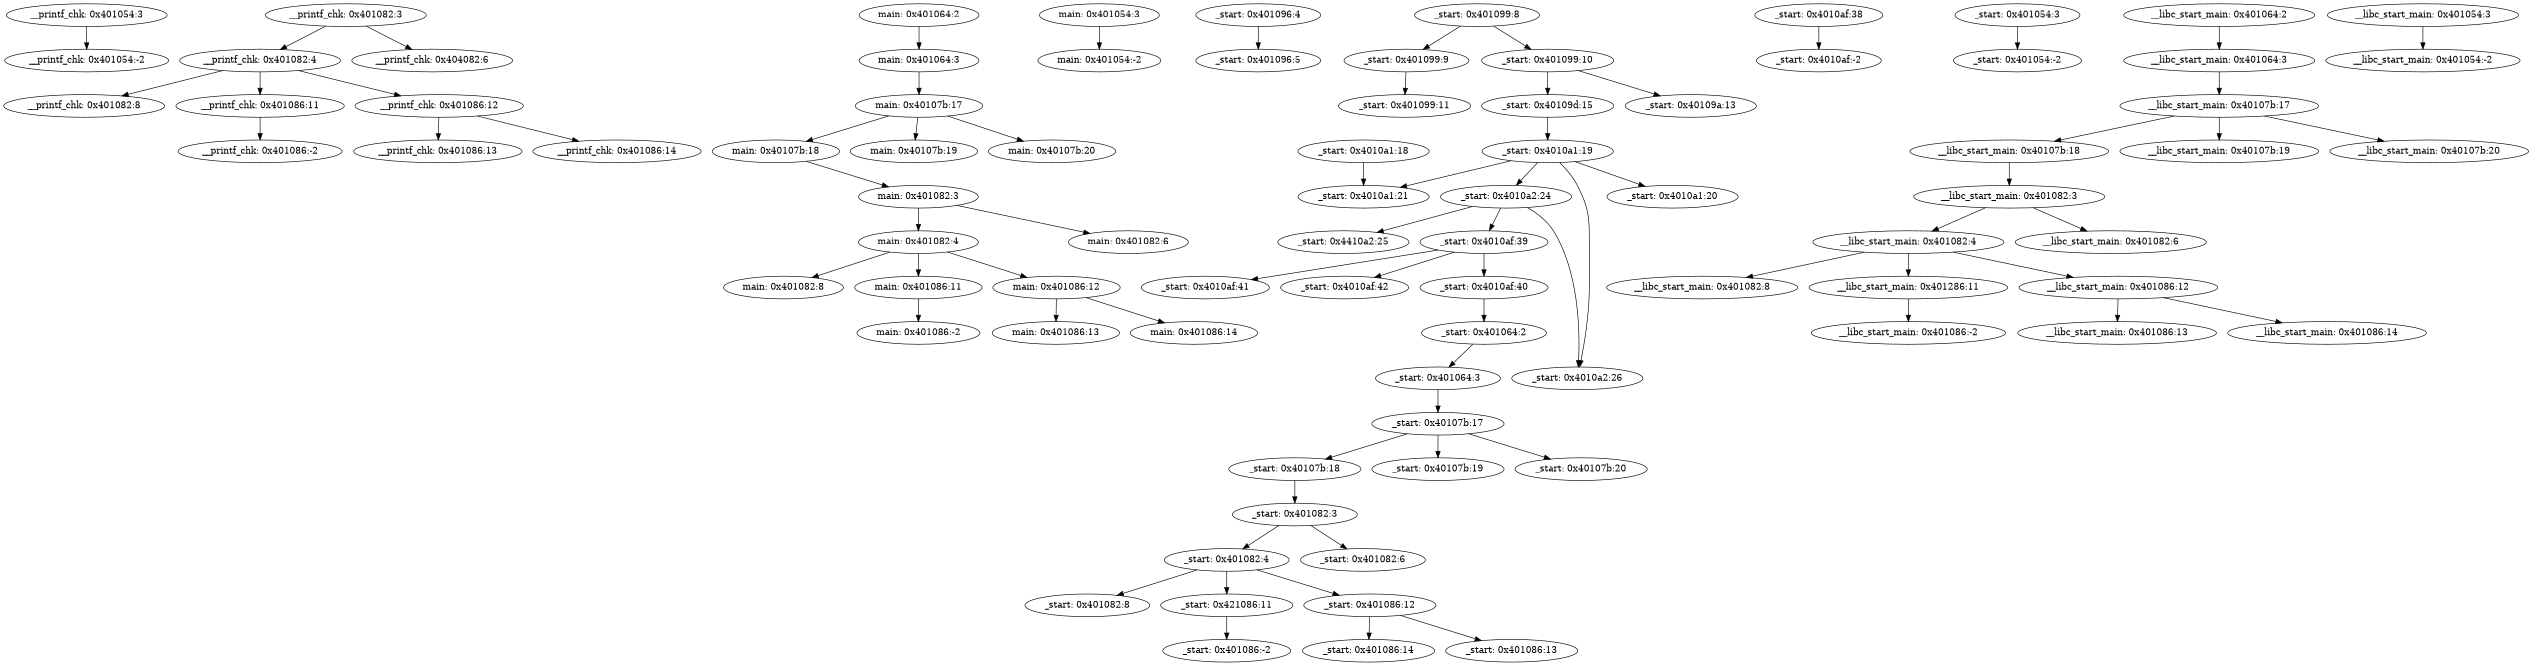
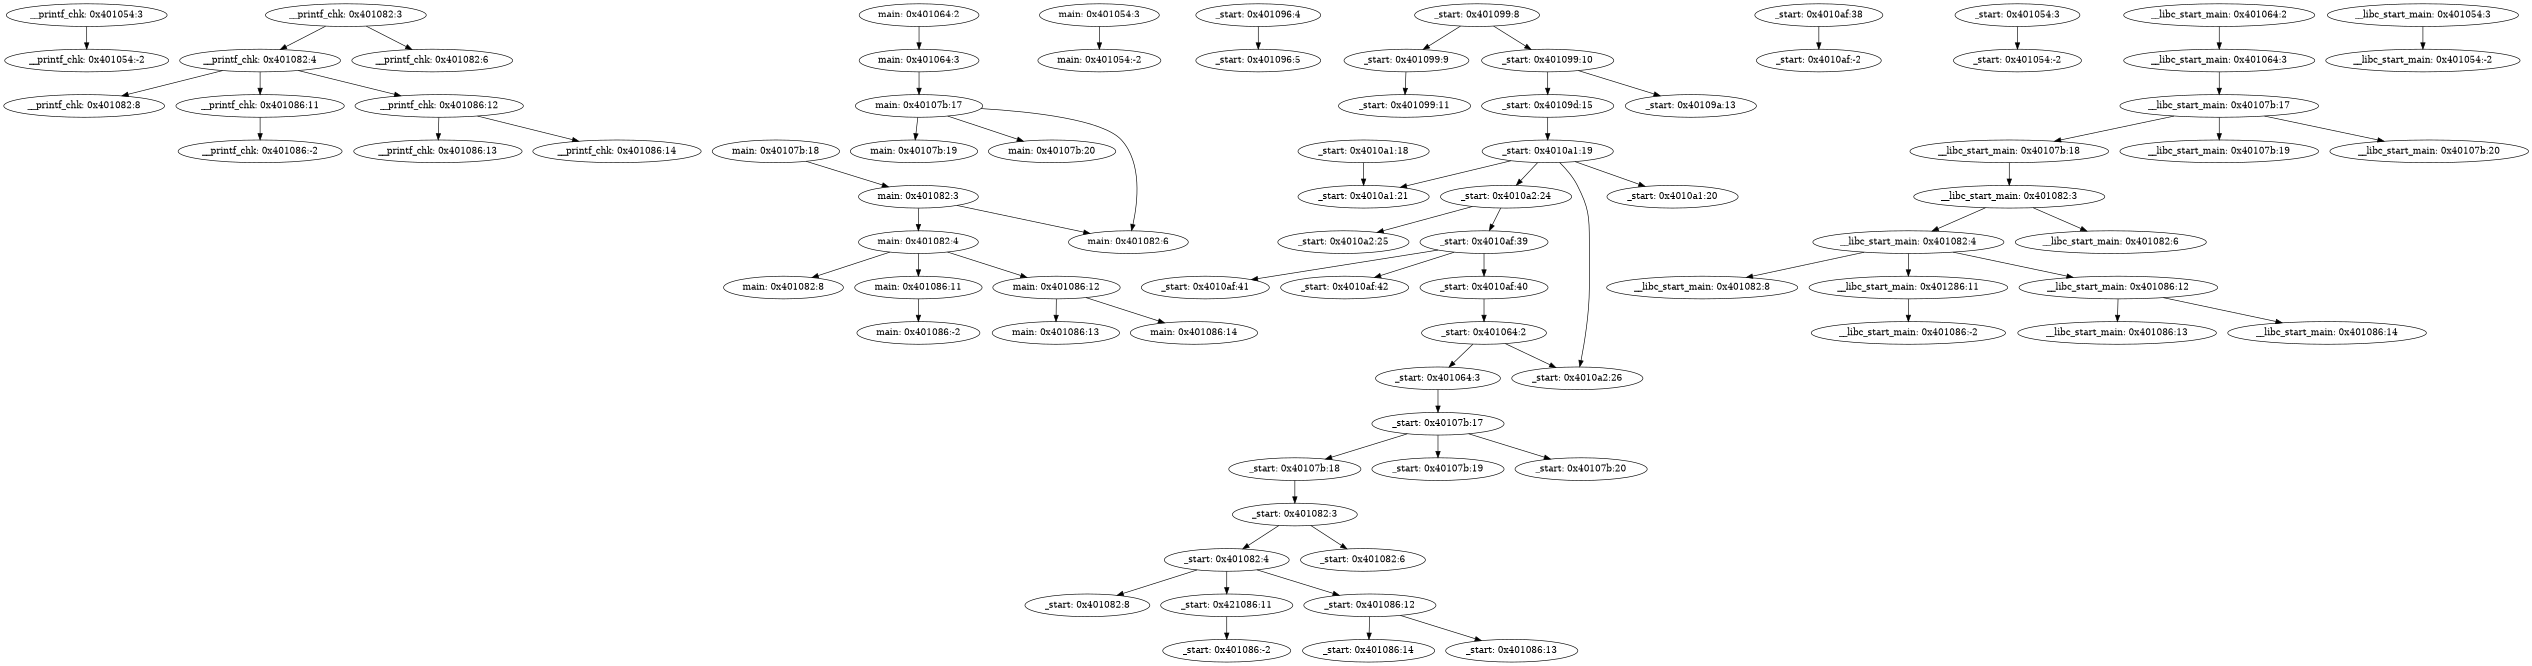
(432, 61) -> (432, 61)
(850, 128) -> (1096, 126)
(1343, 242) -> (1343, 242)
(1572, 277) -> (1528, 354)
